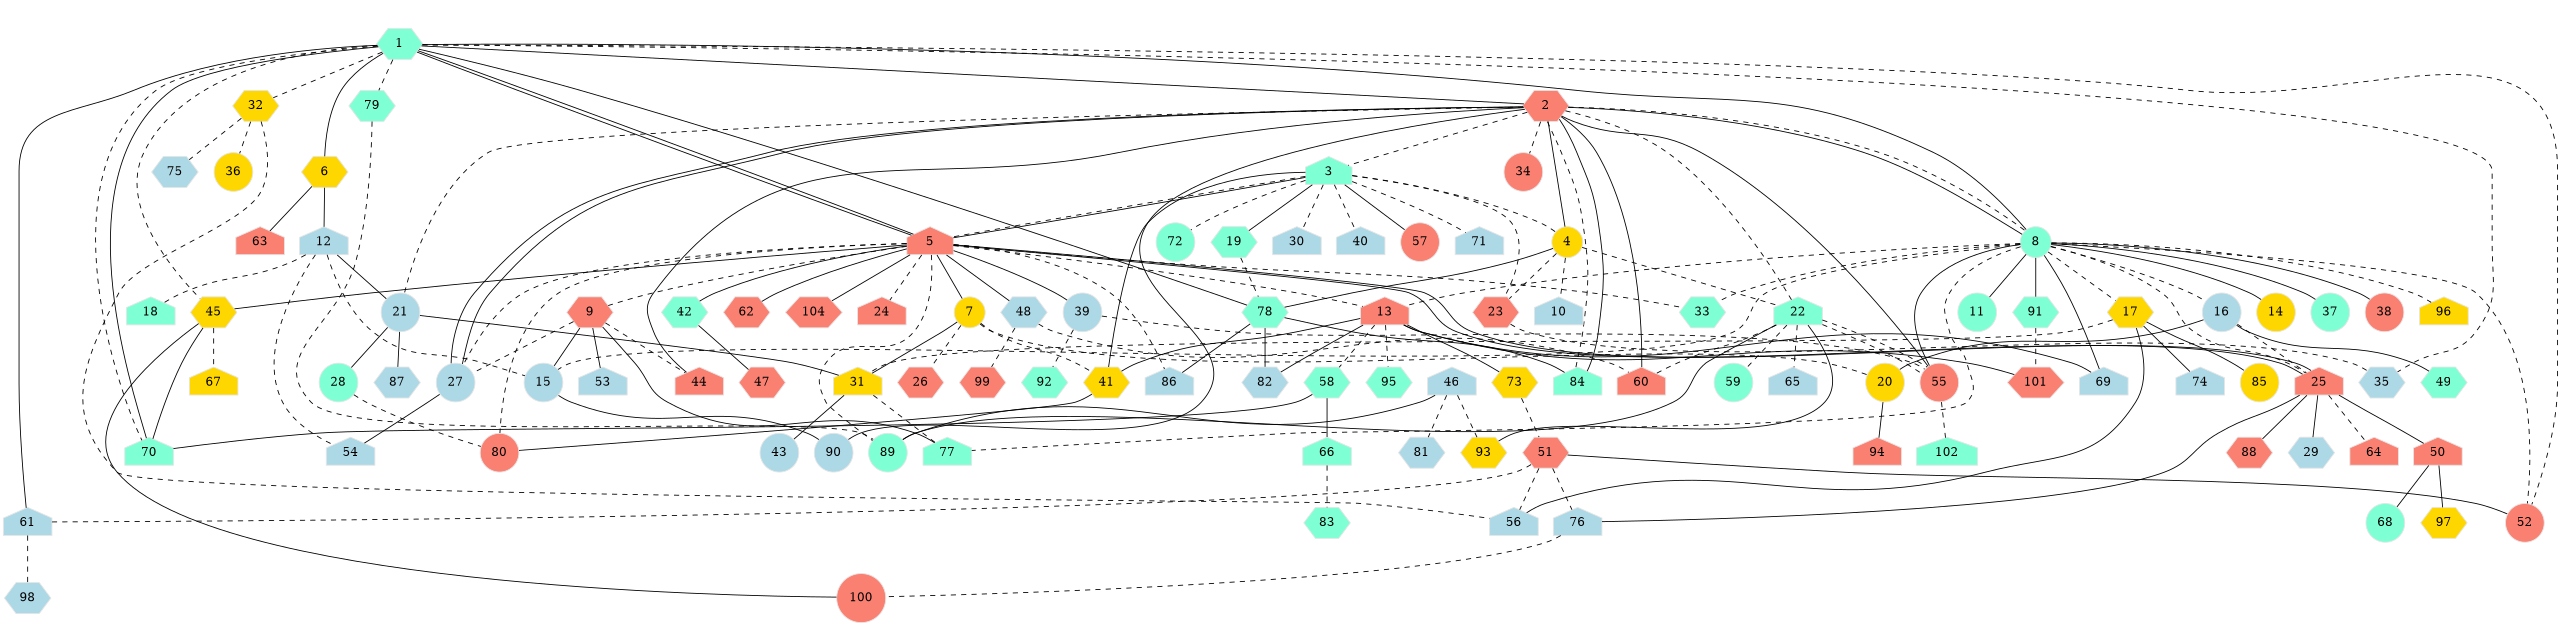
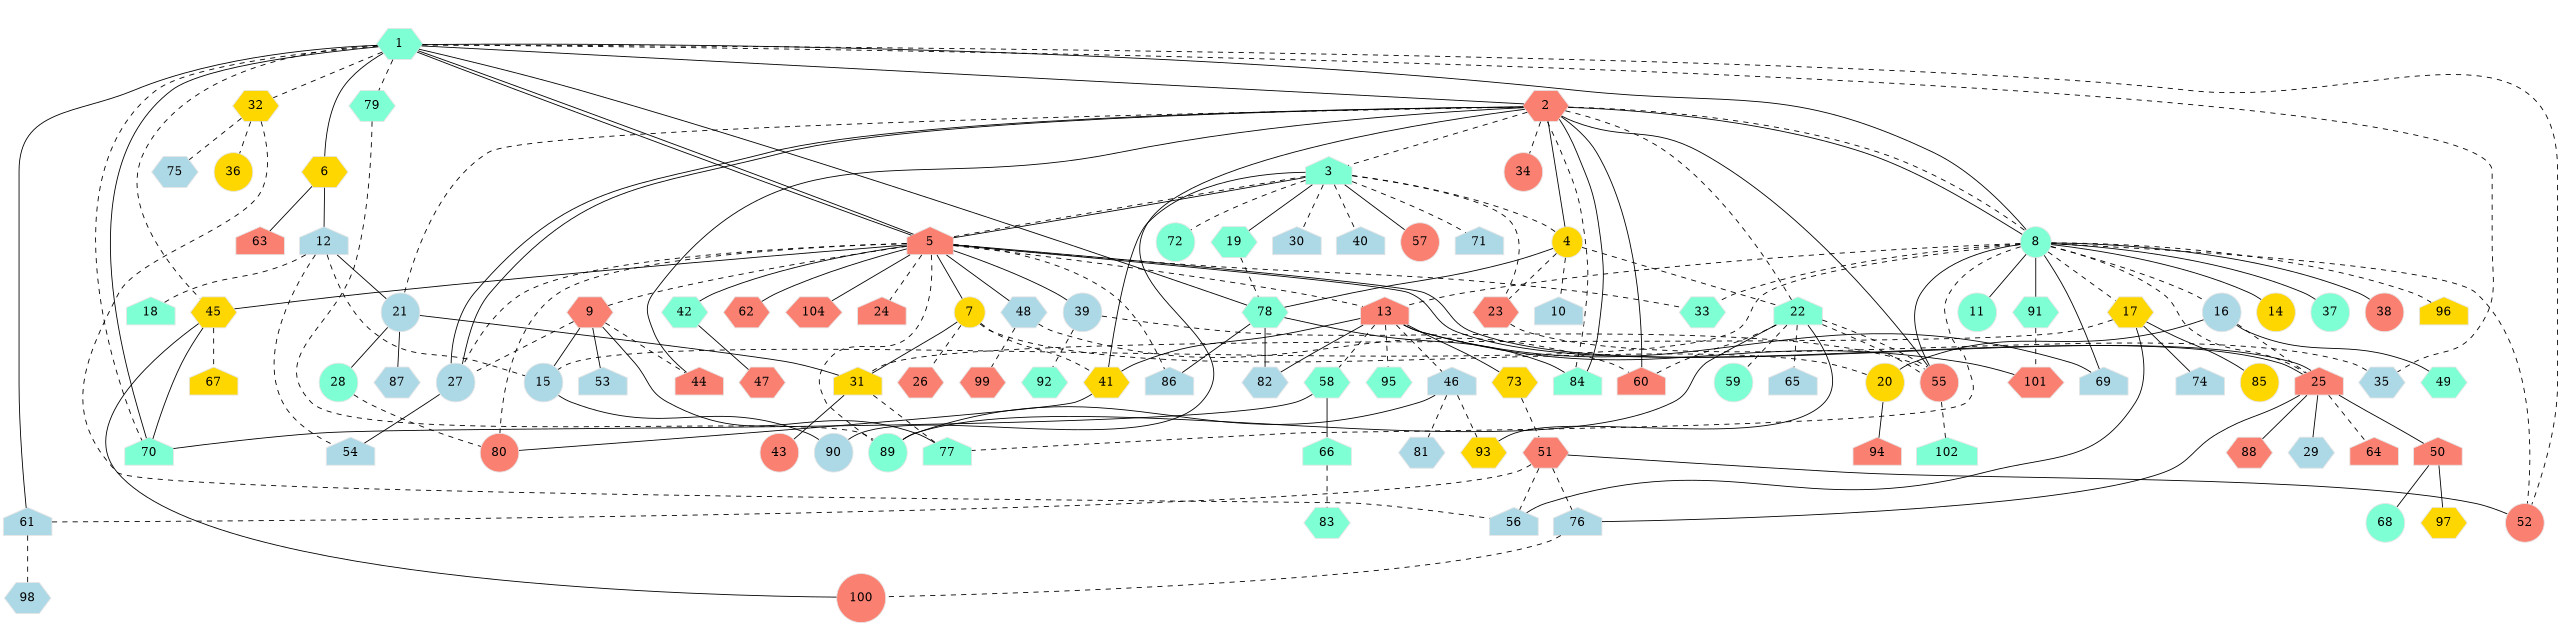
none -> (1419, 348)
(779, 453) -> (779, 453)
